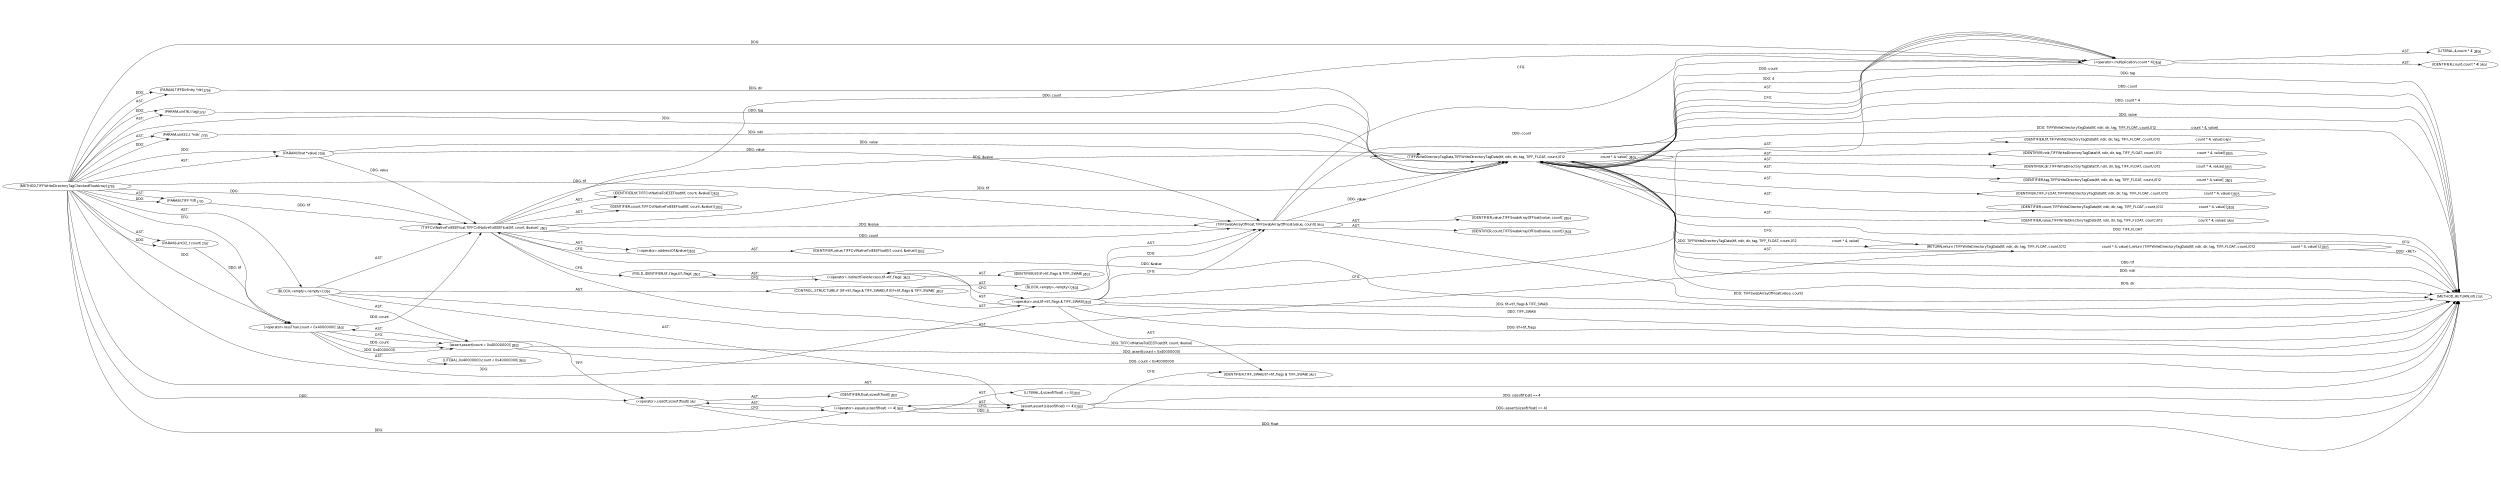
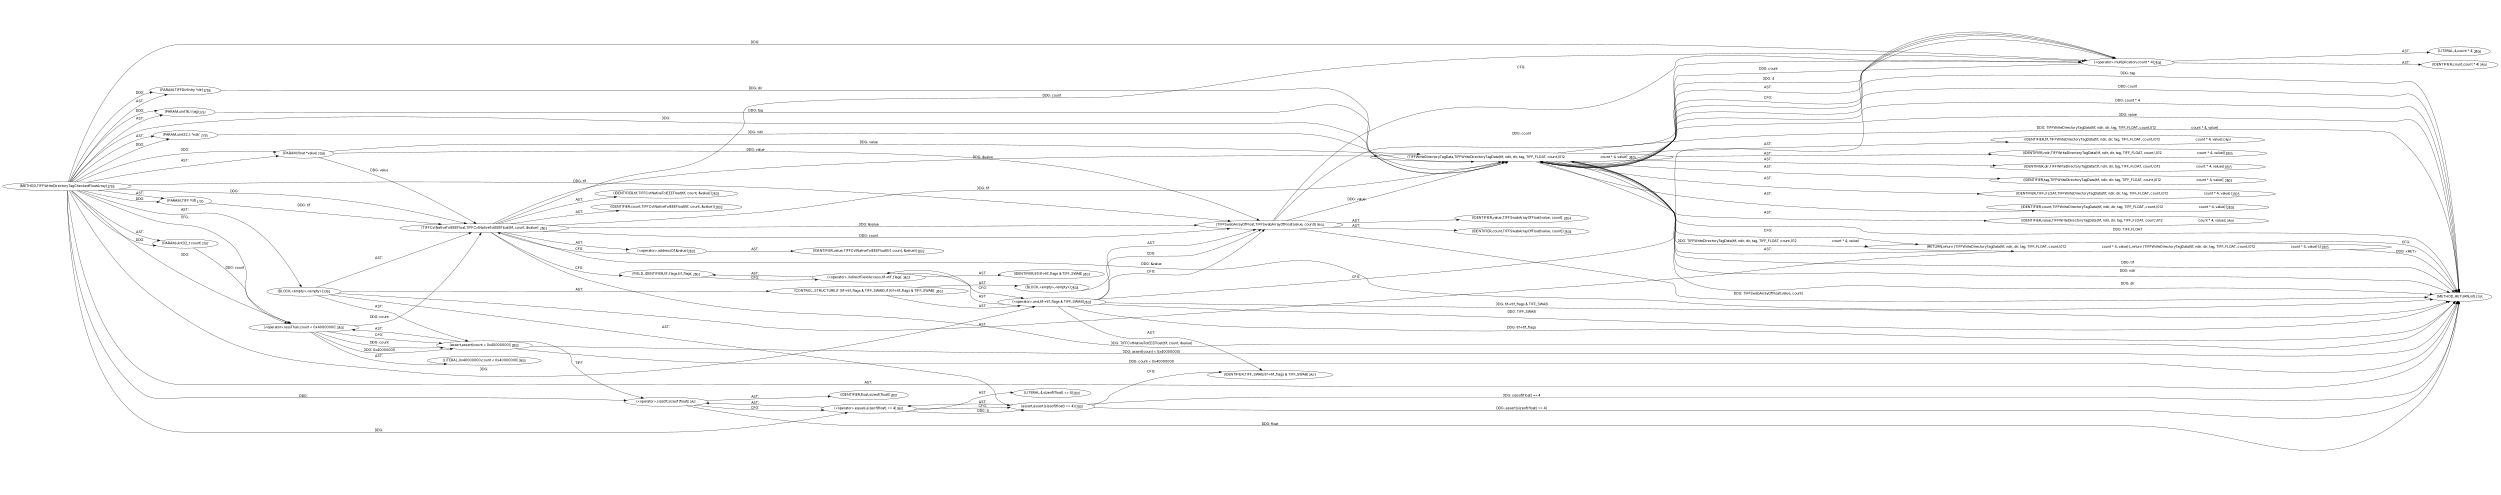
(235, 268) -> (235, 268)
